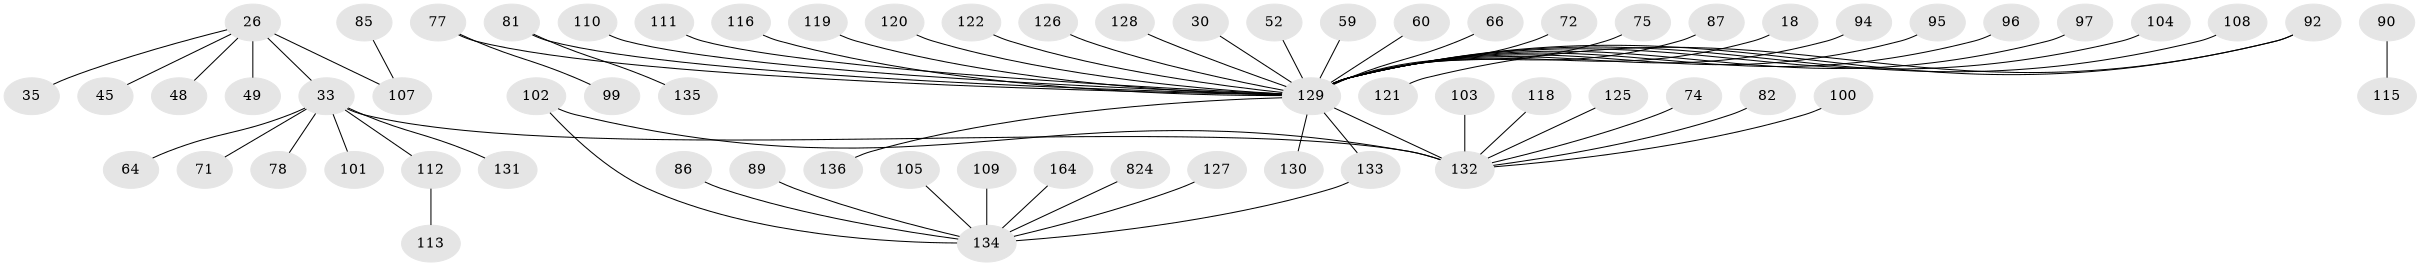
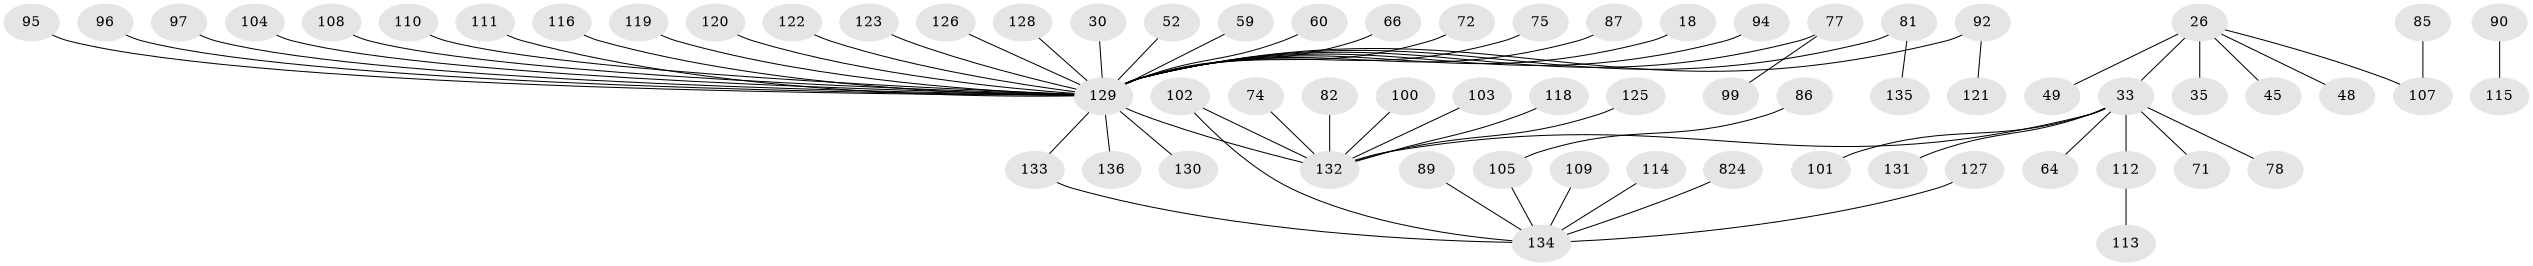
none -> (869, 23)
(1064, 170) -> (1656, 170)
(830, 217) -> (1681, 132)
